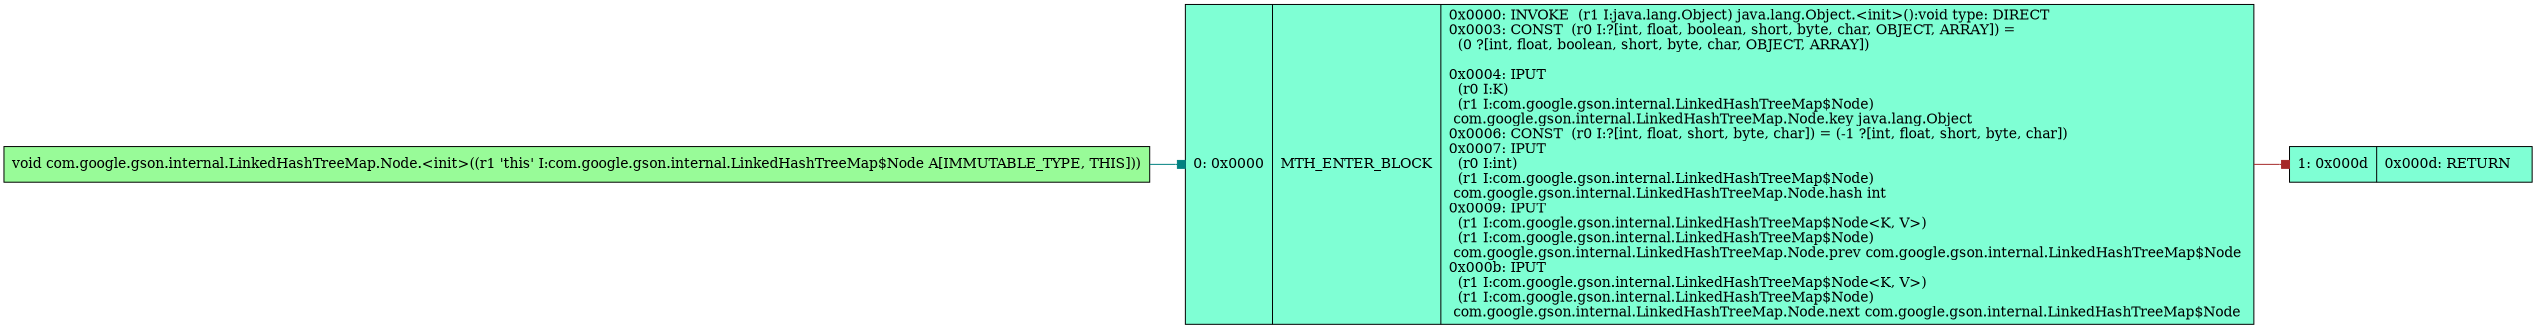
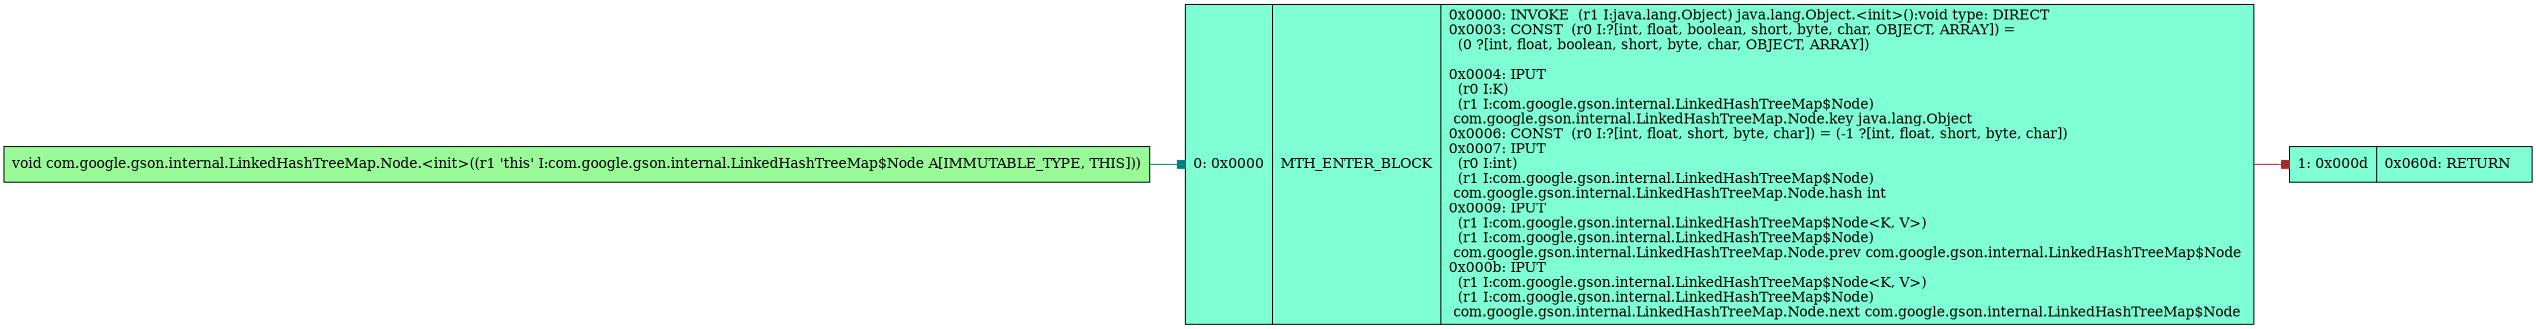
(2454, 164) -> (2454, 164)
